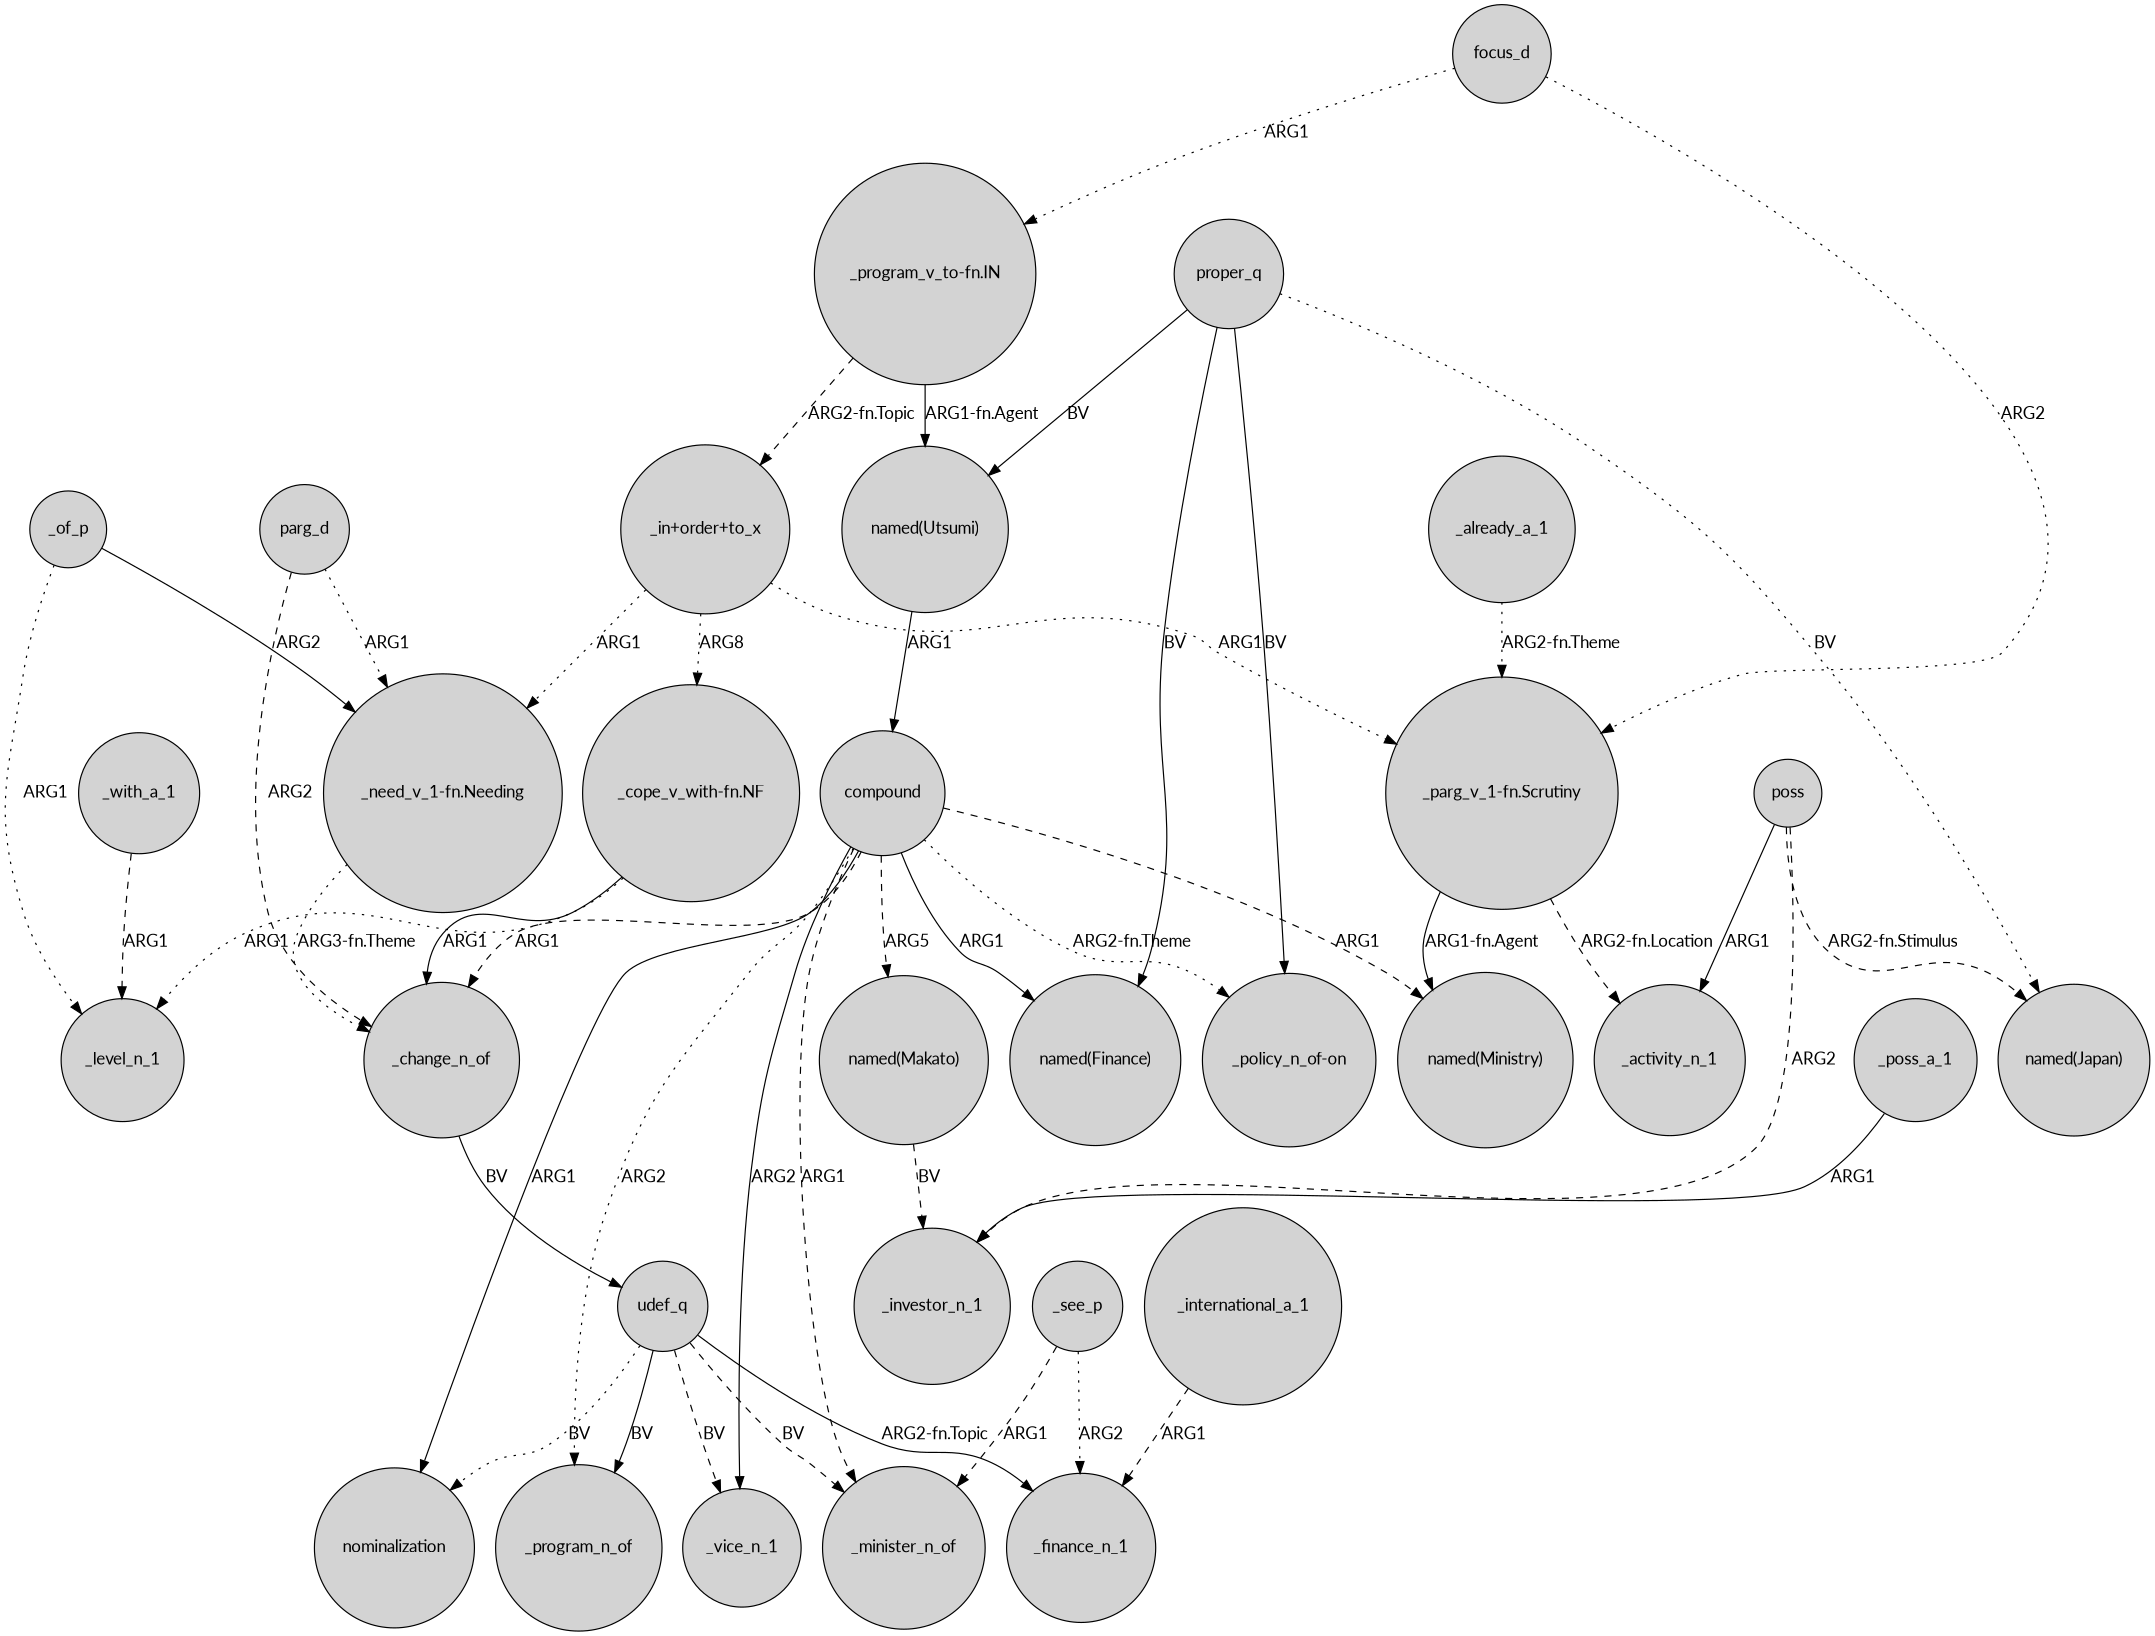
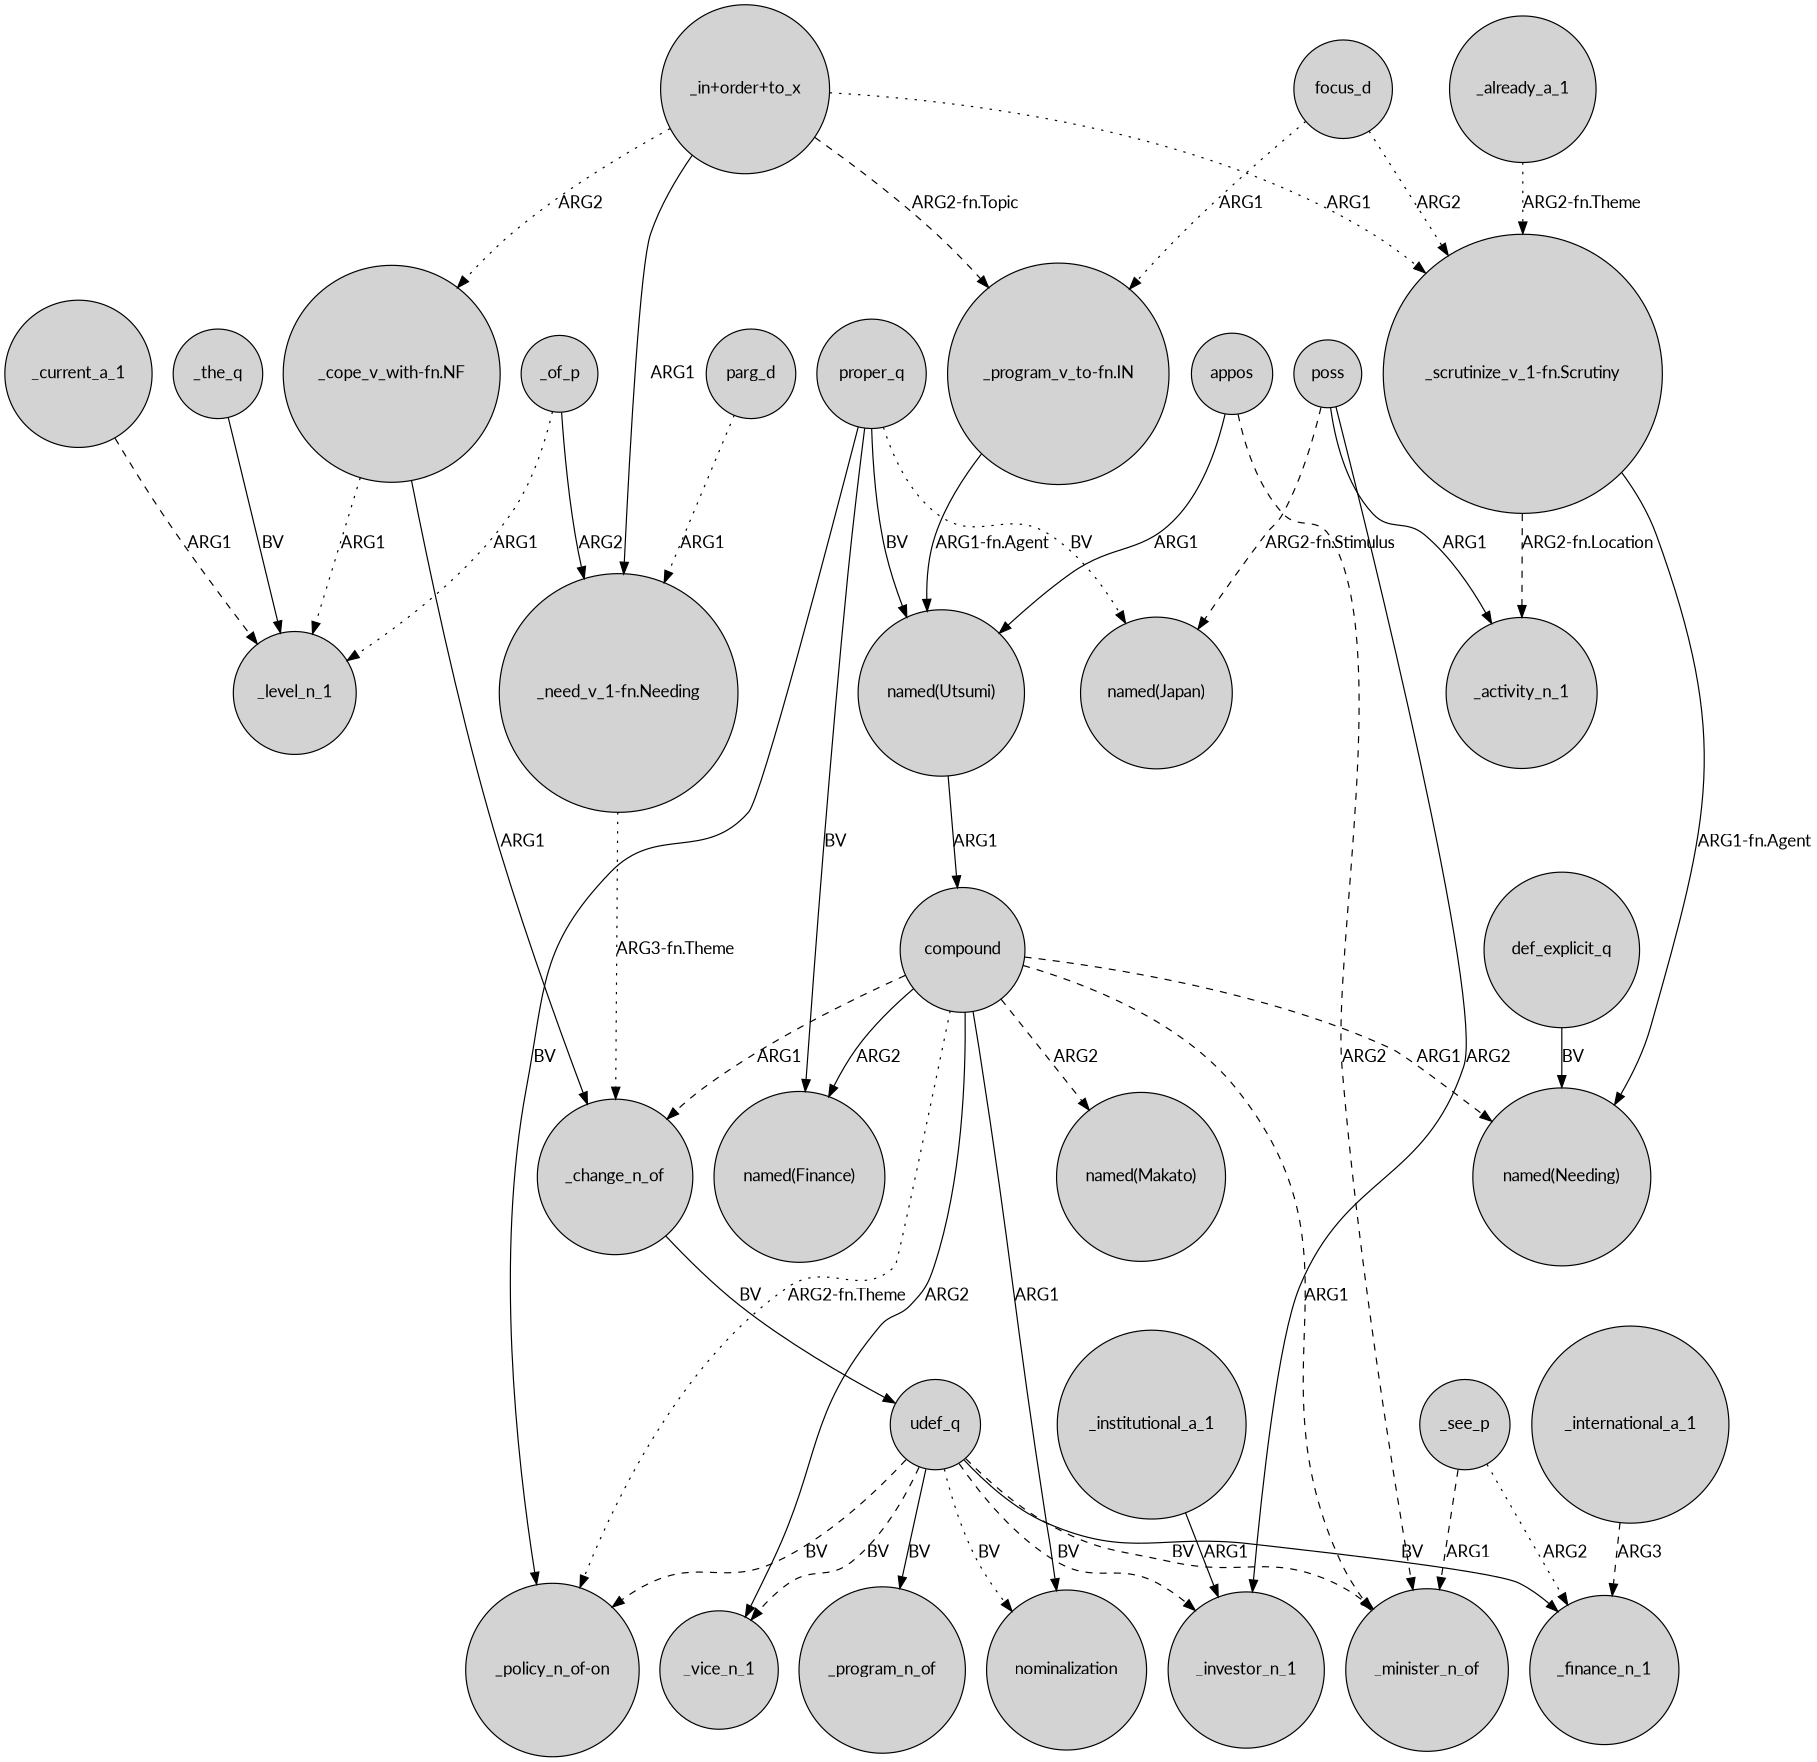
none -> (218, 374)
none -> (1232, 374)
(811, 407) -> (901, 203)
(722, 644) -> (581, 204)
(591, 645) -> (637, 353)
(139, 793) -> (78, 374)
(1502, 793) -> (1523, 374)
(256, 814) -> none
(907, 942) -> (1076, 1058)
(982, 942) -> (879, 1058)
none -> (1562, 950)
(1485, 1060) -> (1562, 1177)
(1916, 1060) -> (1152, 1425)
(644, 1119) -> none
(918, 1180) -> (1063, 1565)
(1645, 1190) -> (1465, 1017)
(935, 1435) -> (1412, 1553)
(1184, 1435) -> (1640, 1553)
none -> (785, 1557)
